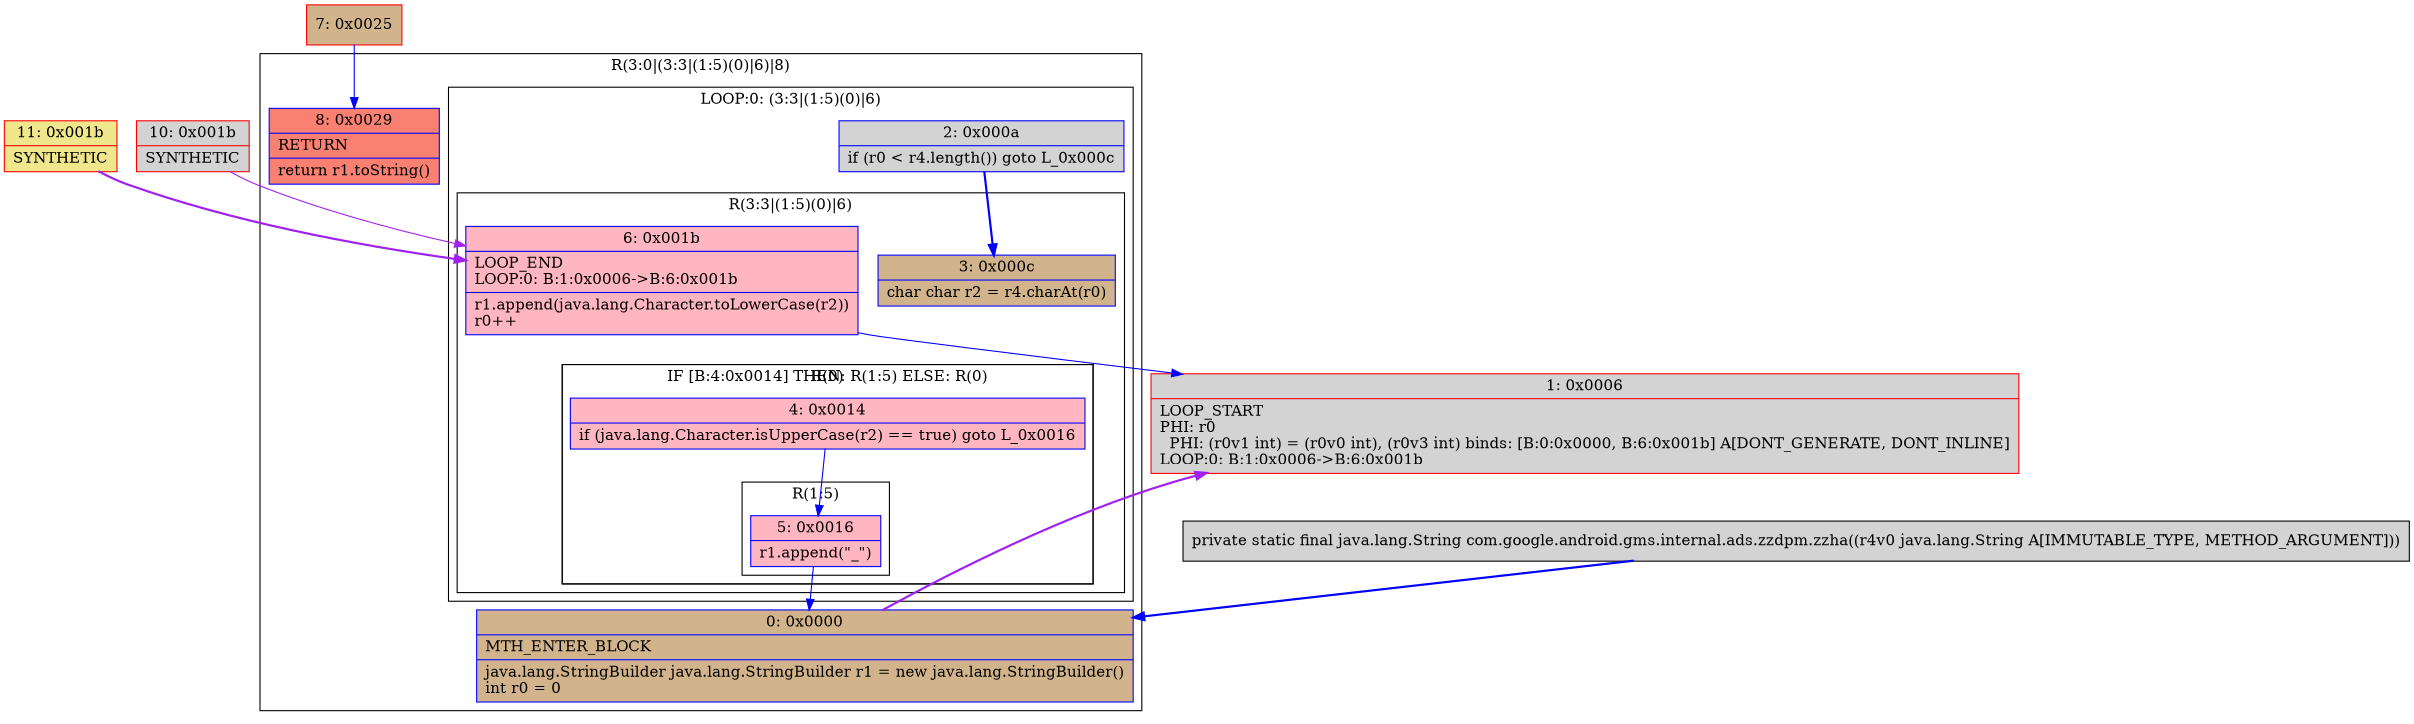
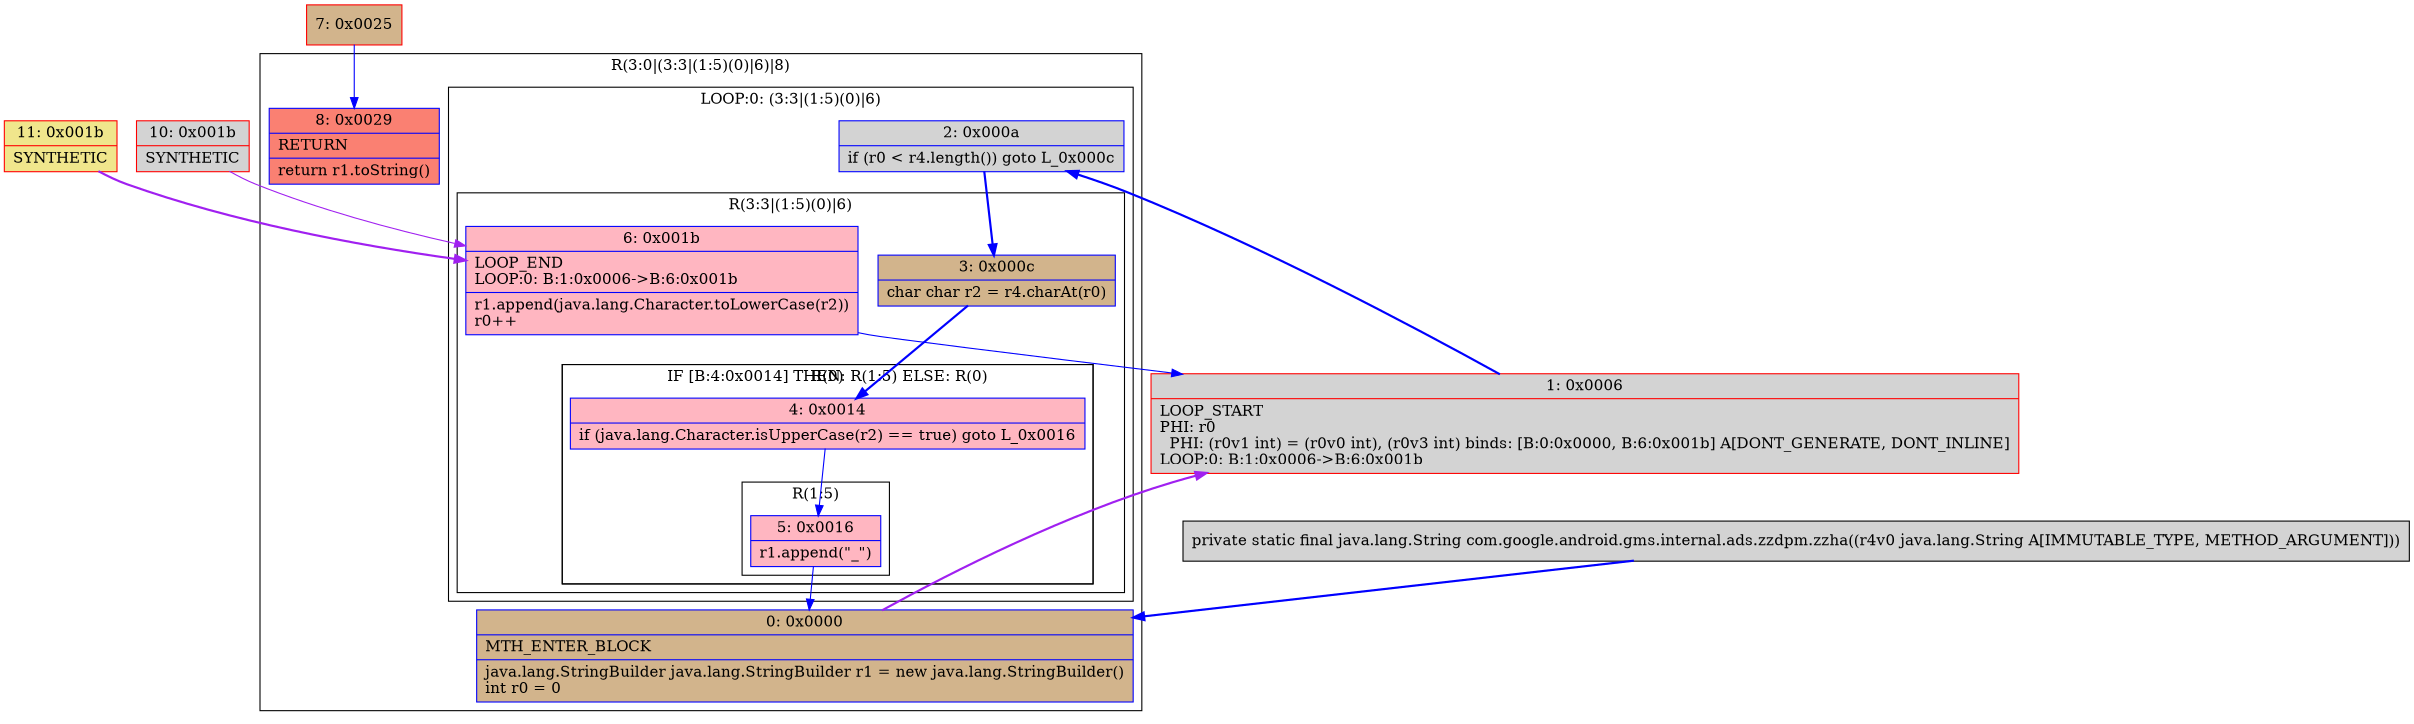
none -> (1293, 266)
none -> (916, 349)
